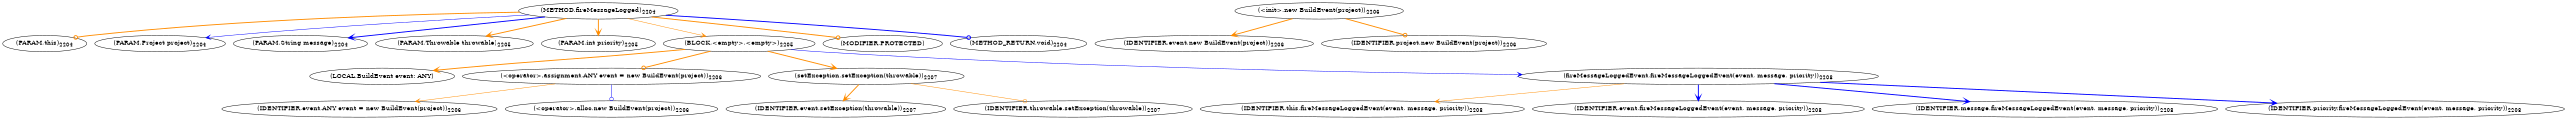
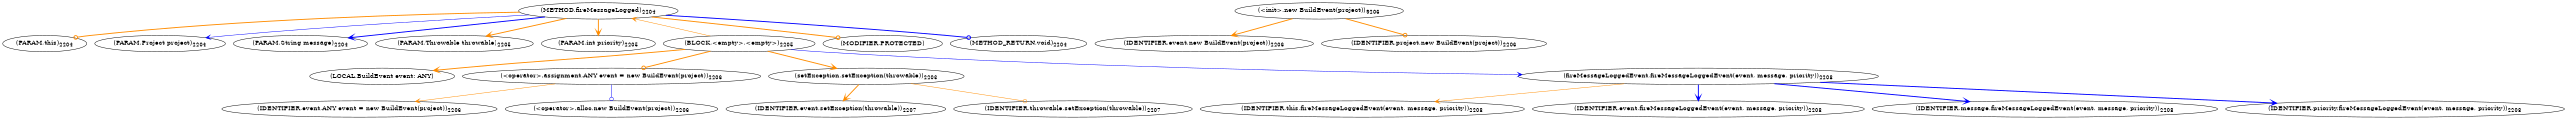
(1373, 10) -> (1373, 10)
(664, 27) -> (673, 28)
(931, 76) -> (931, 76)
